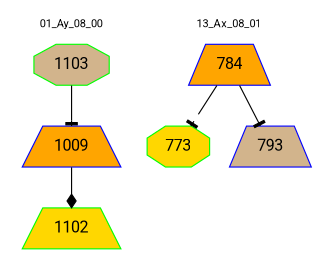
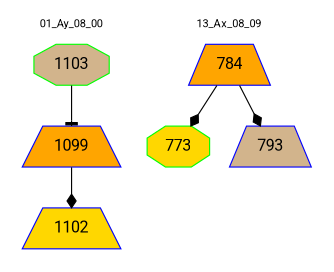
(229, 24) -> (229, 24)
(208, 100) -> (208, 100)
(249, 103) -> (249, 103)
(72, 147) -> (72, 147)
(72, 228) -> (72, 228)
